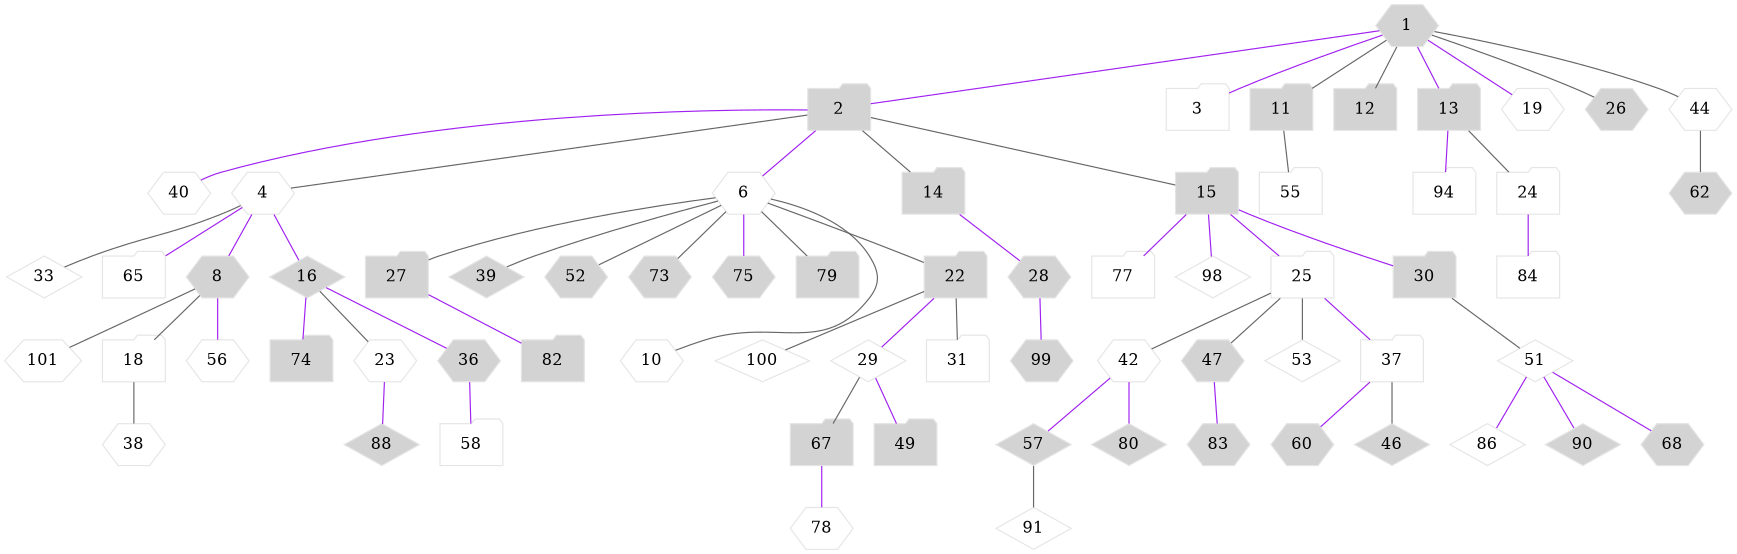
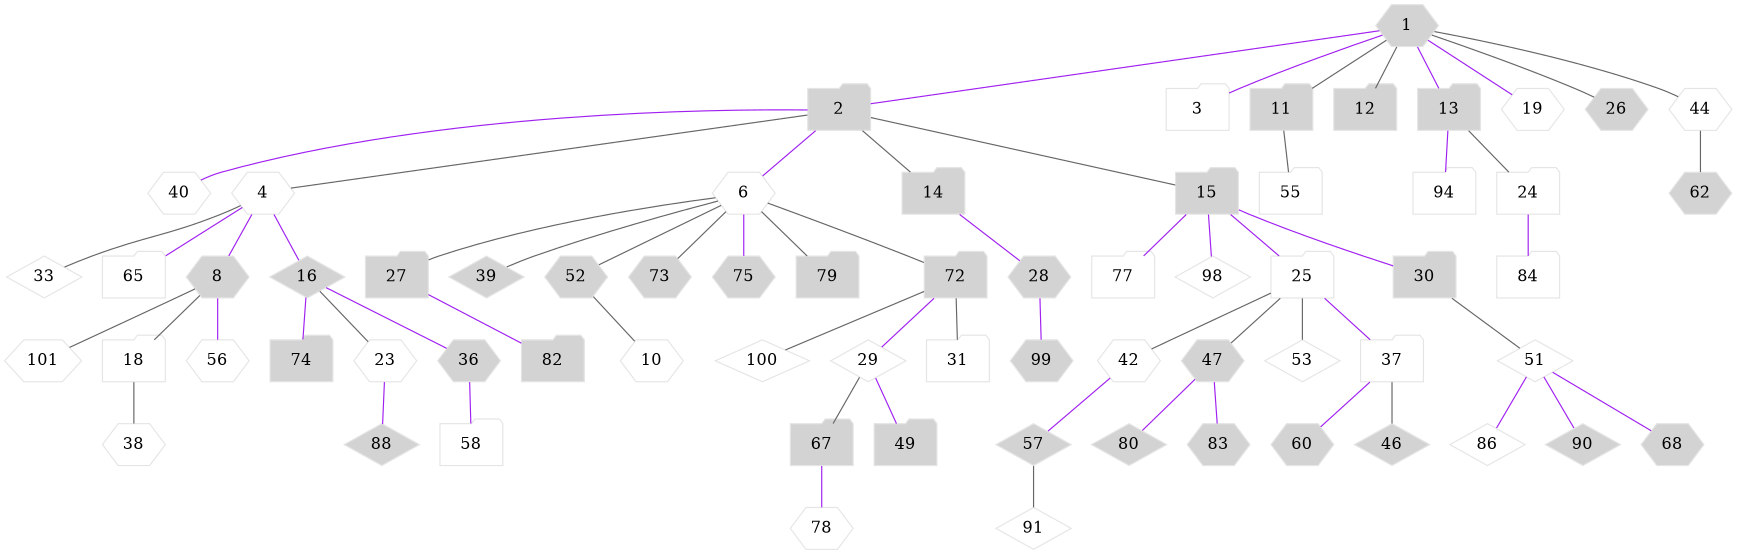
(956, 277) -> (956, 277)
(860, 308) -> (614, 319)
(1129, 403) -> (1169, 405)
